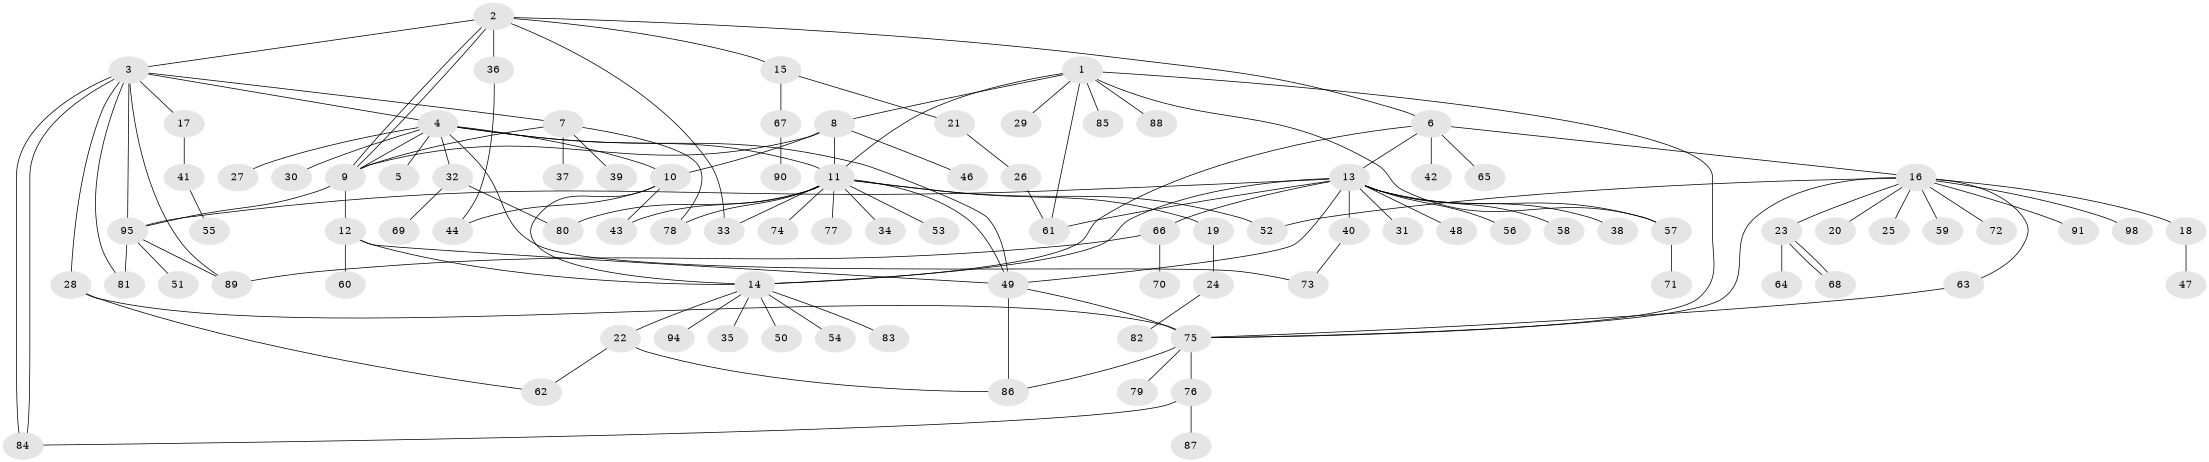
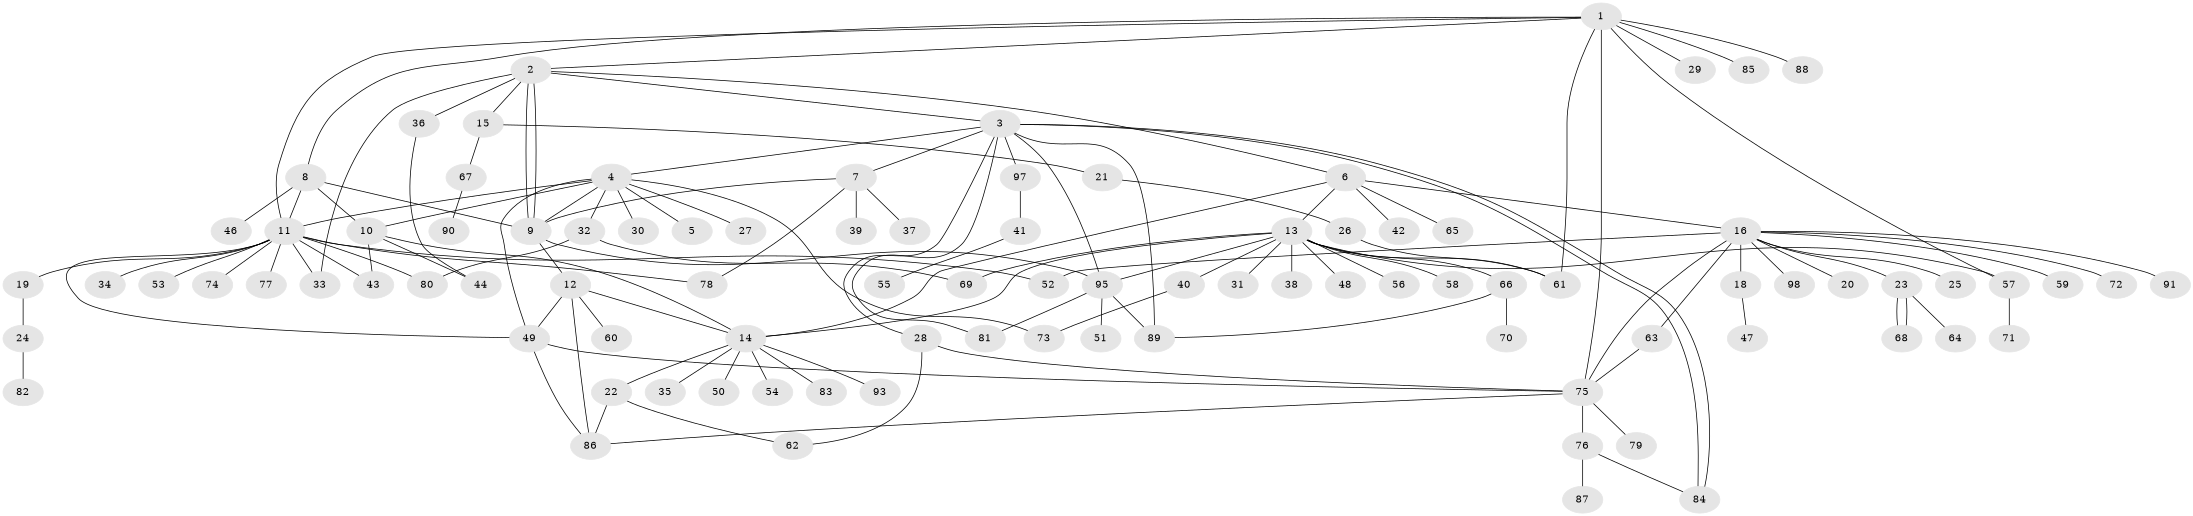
none -> (1066, 43)
(184, 124) -> (1020, 178)
(1198, 263) -> (1126, 247)
(674, 339) -> (880, 392)
none -> (580, 366)
